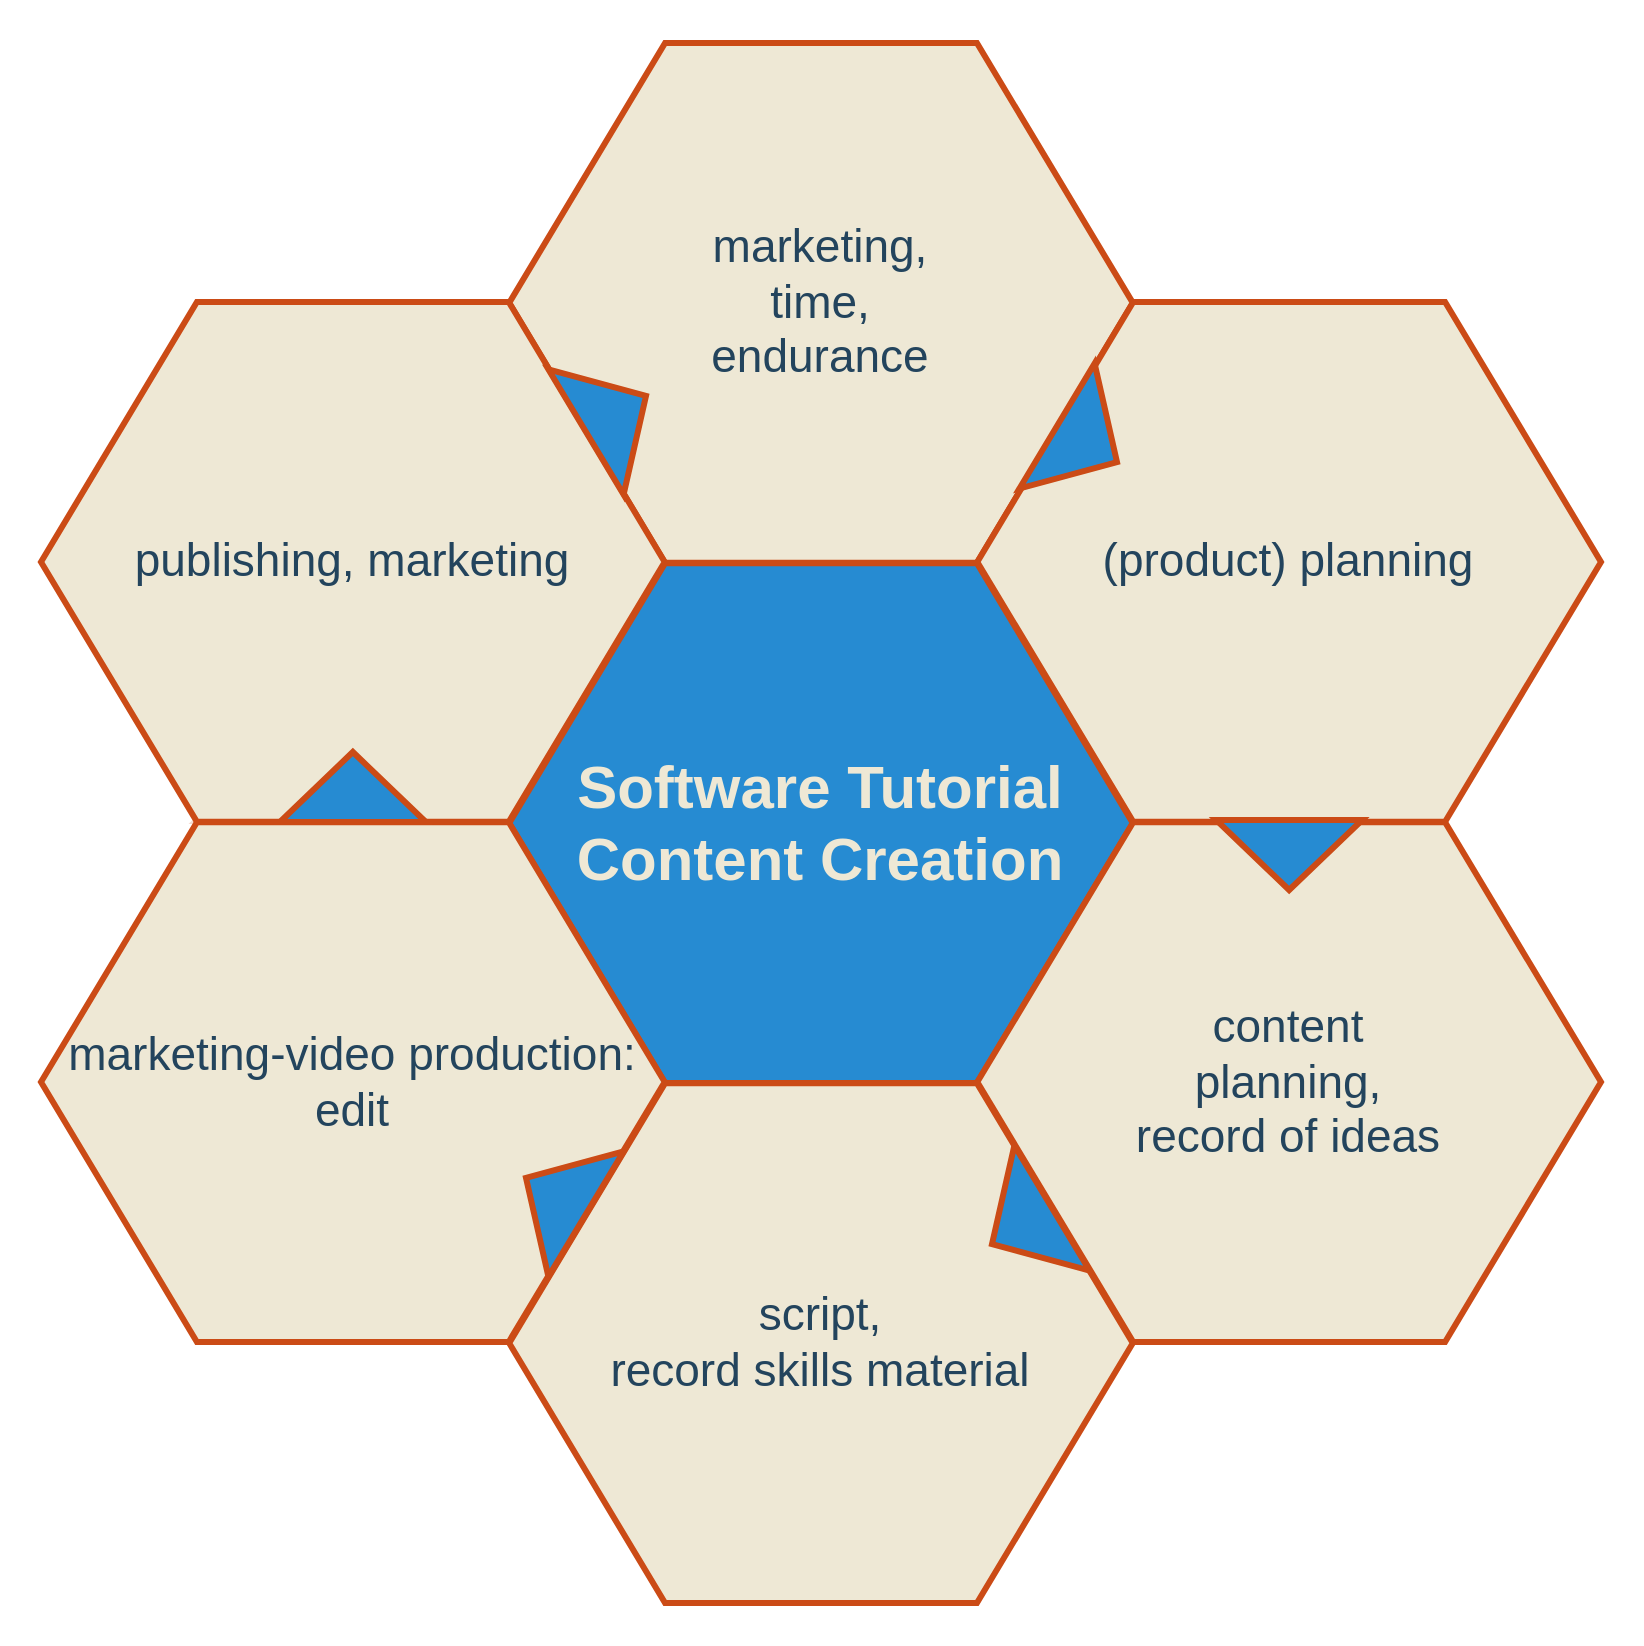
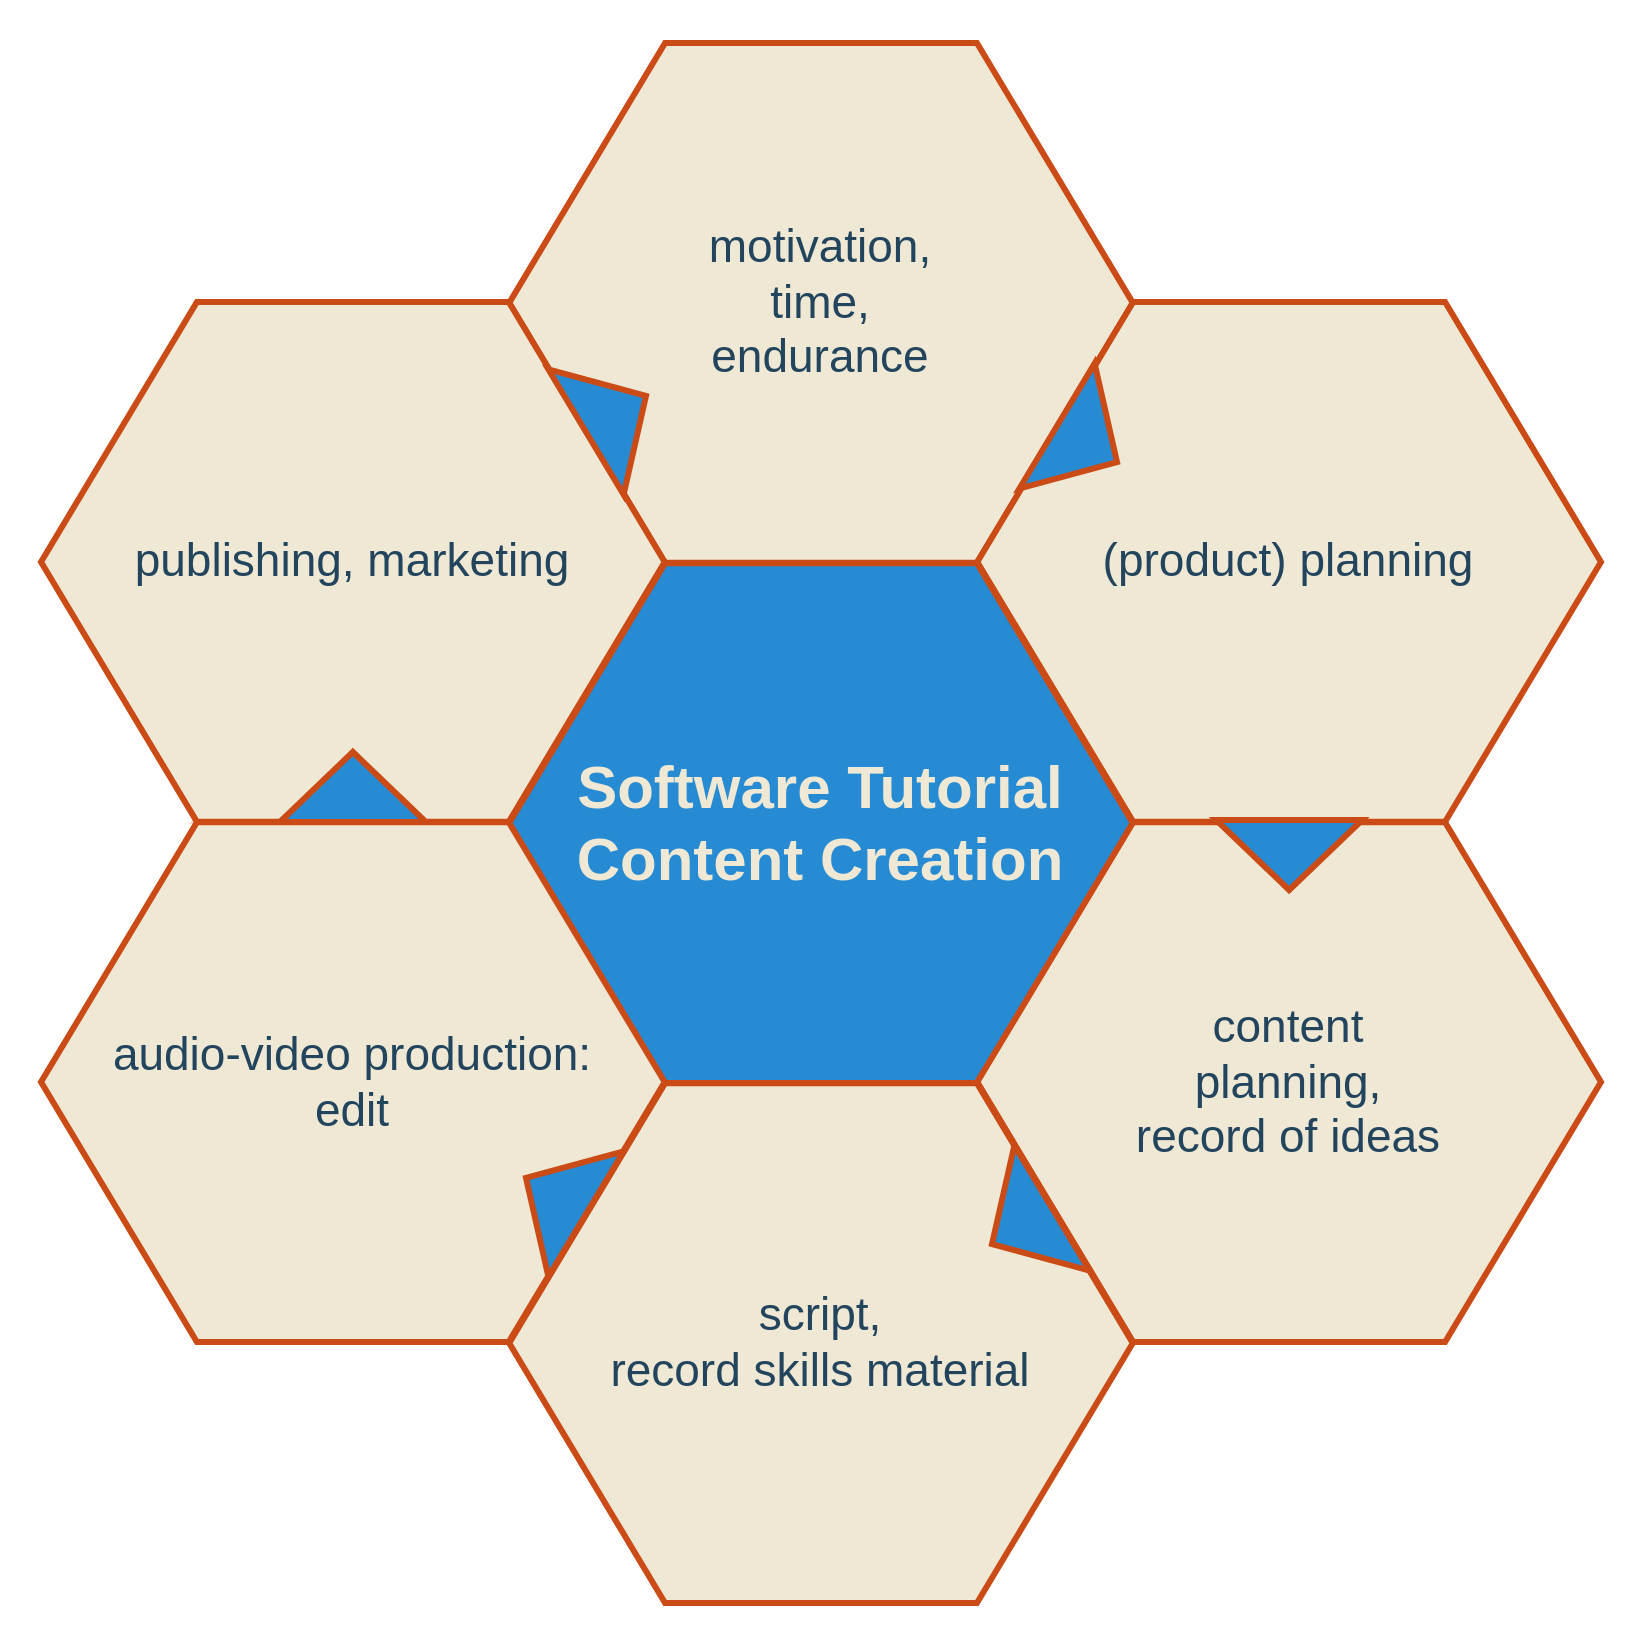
(821, 303) -> (821, 303)
(353, 1083) -> (353, 1083)
